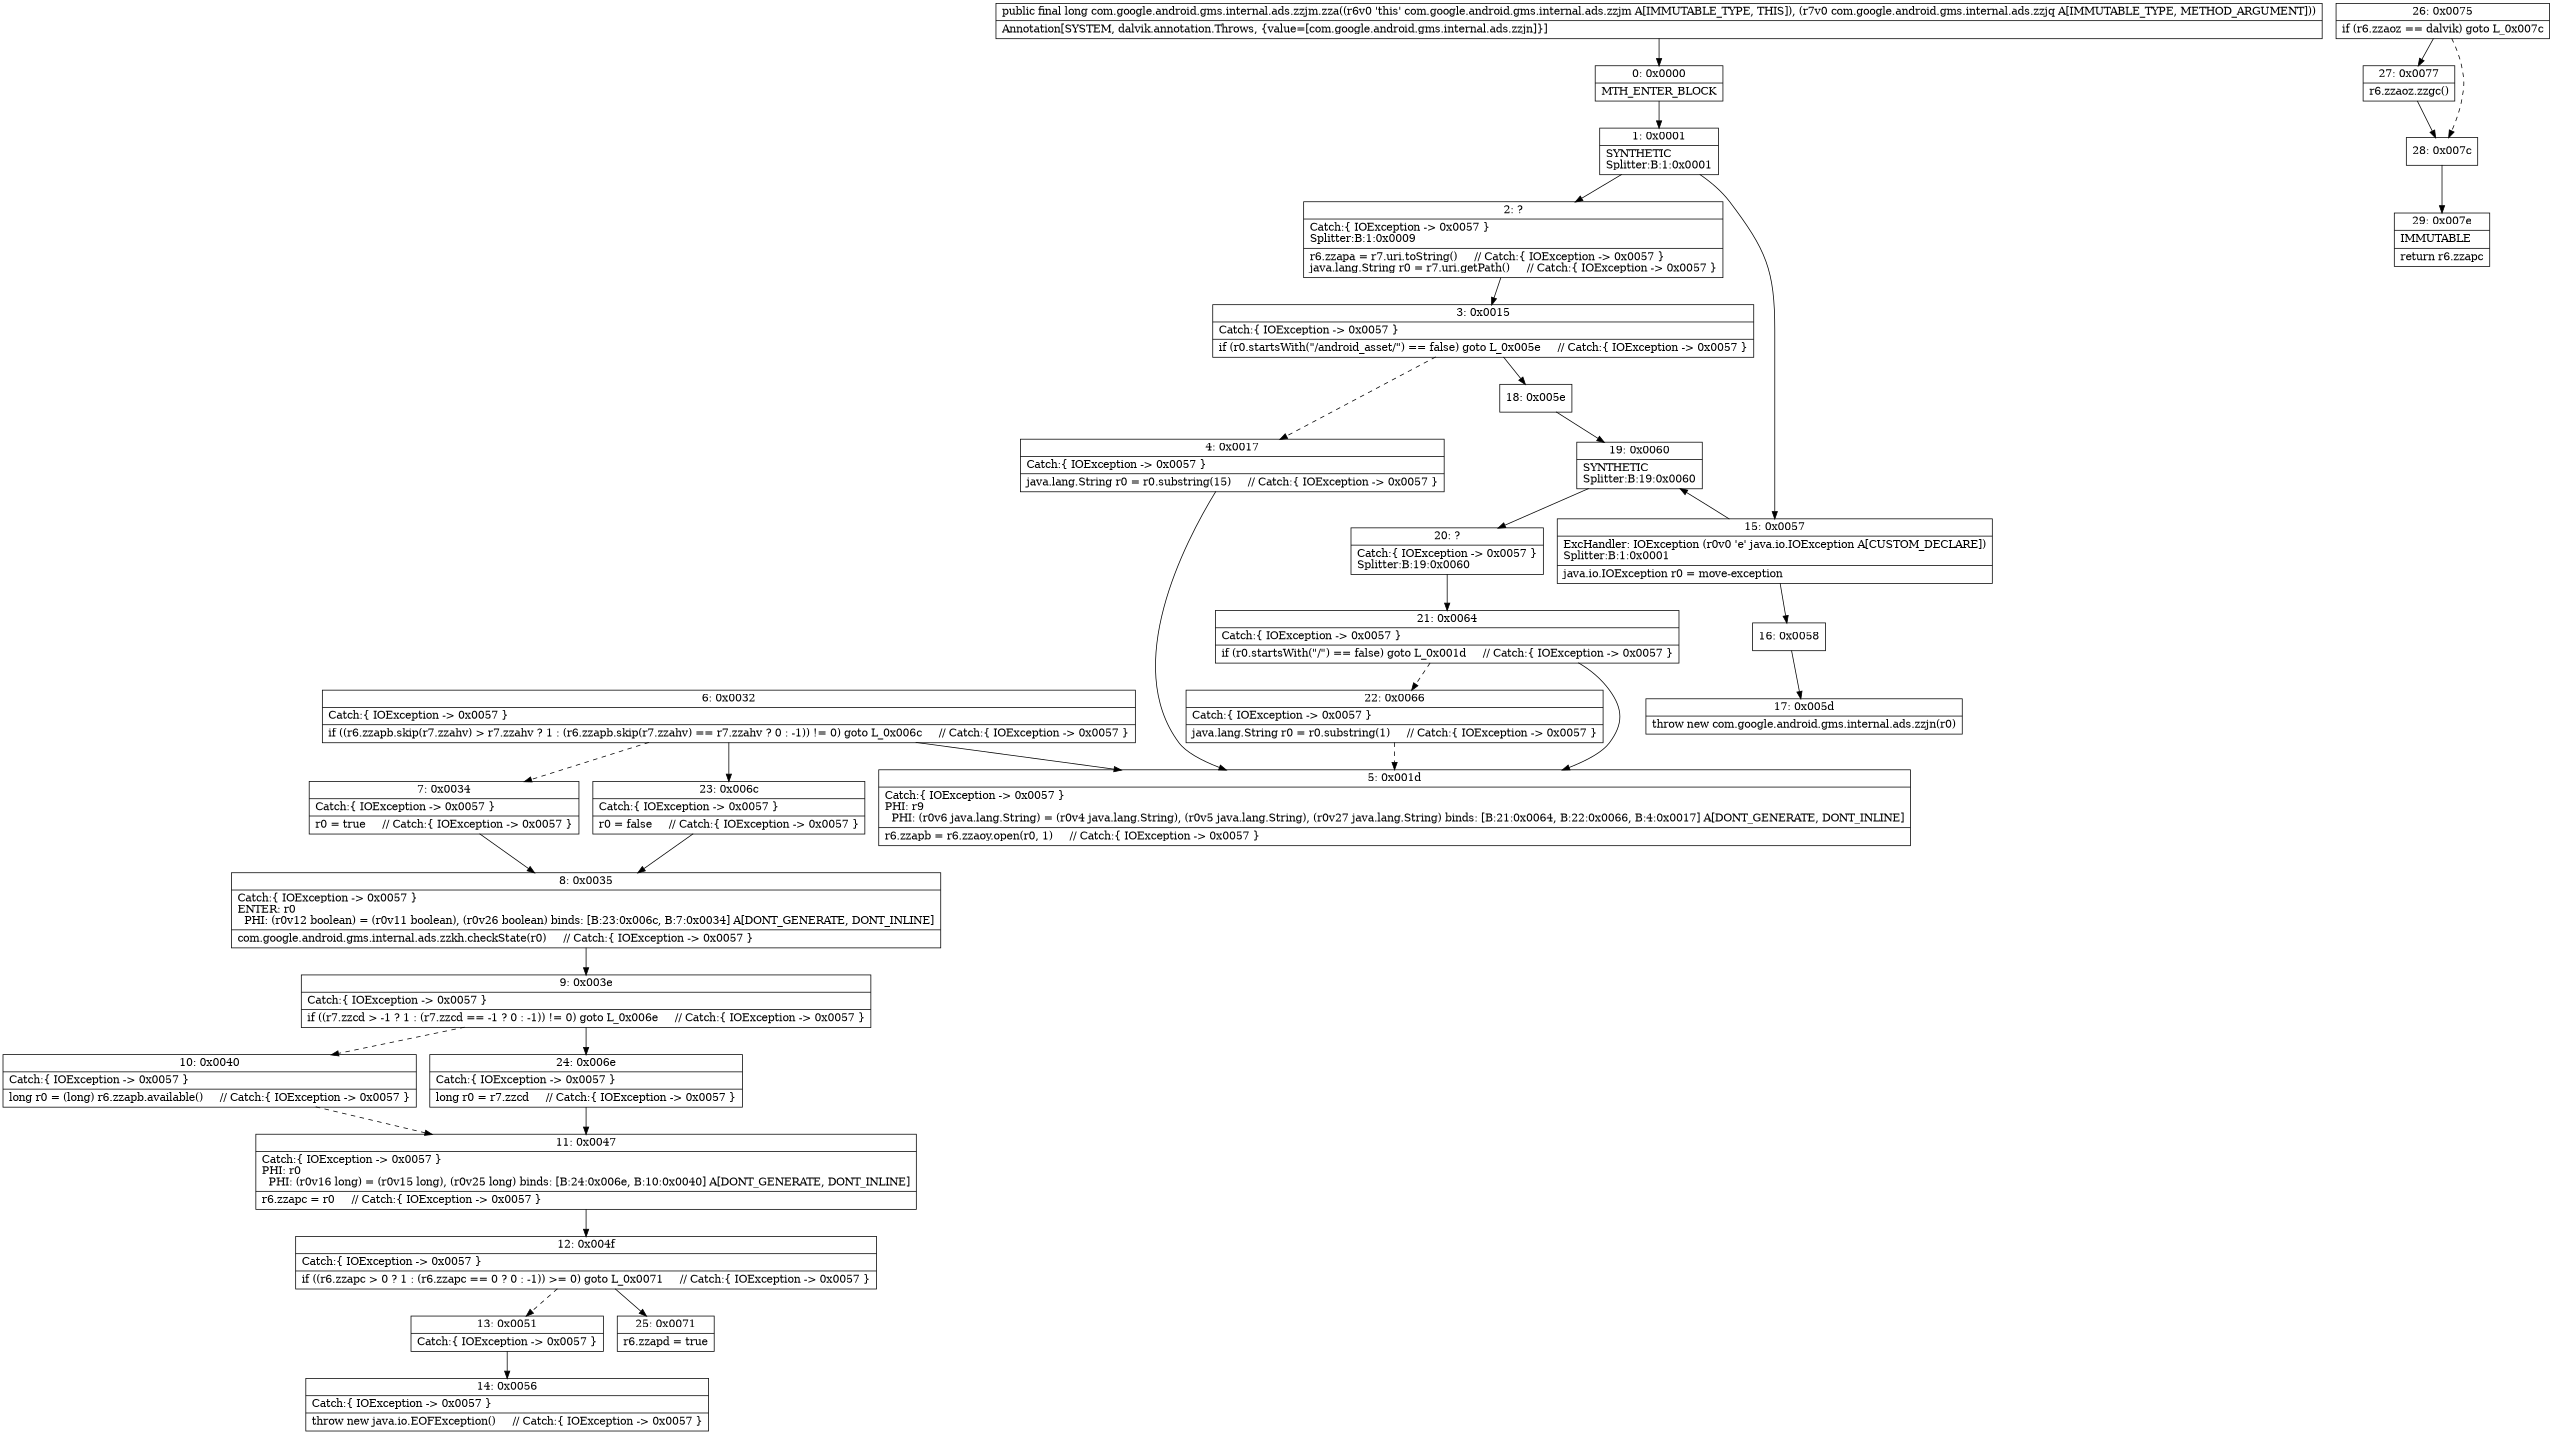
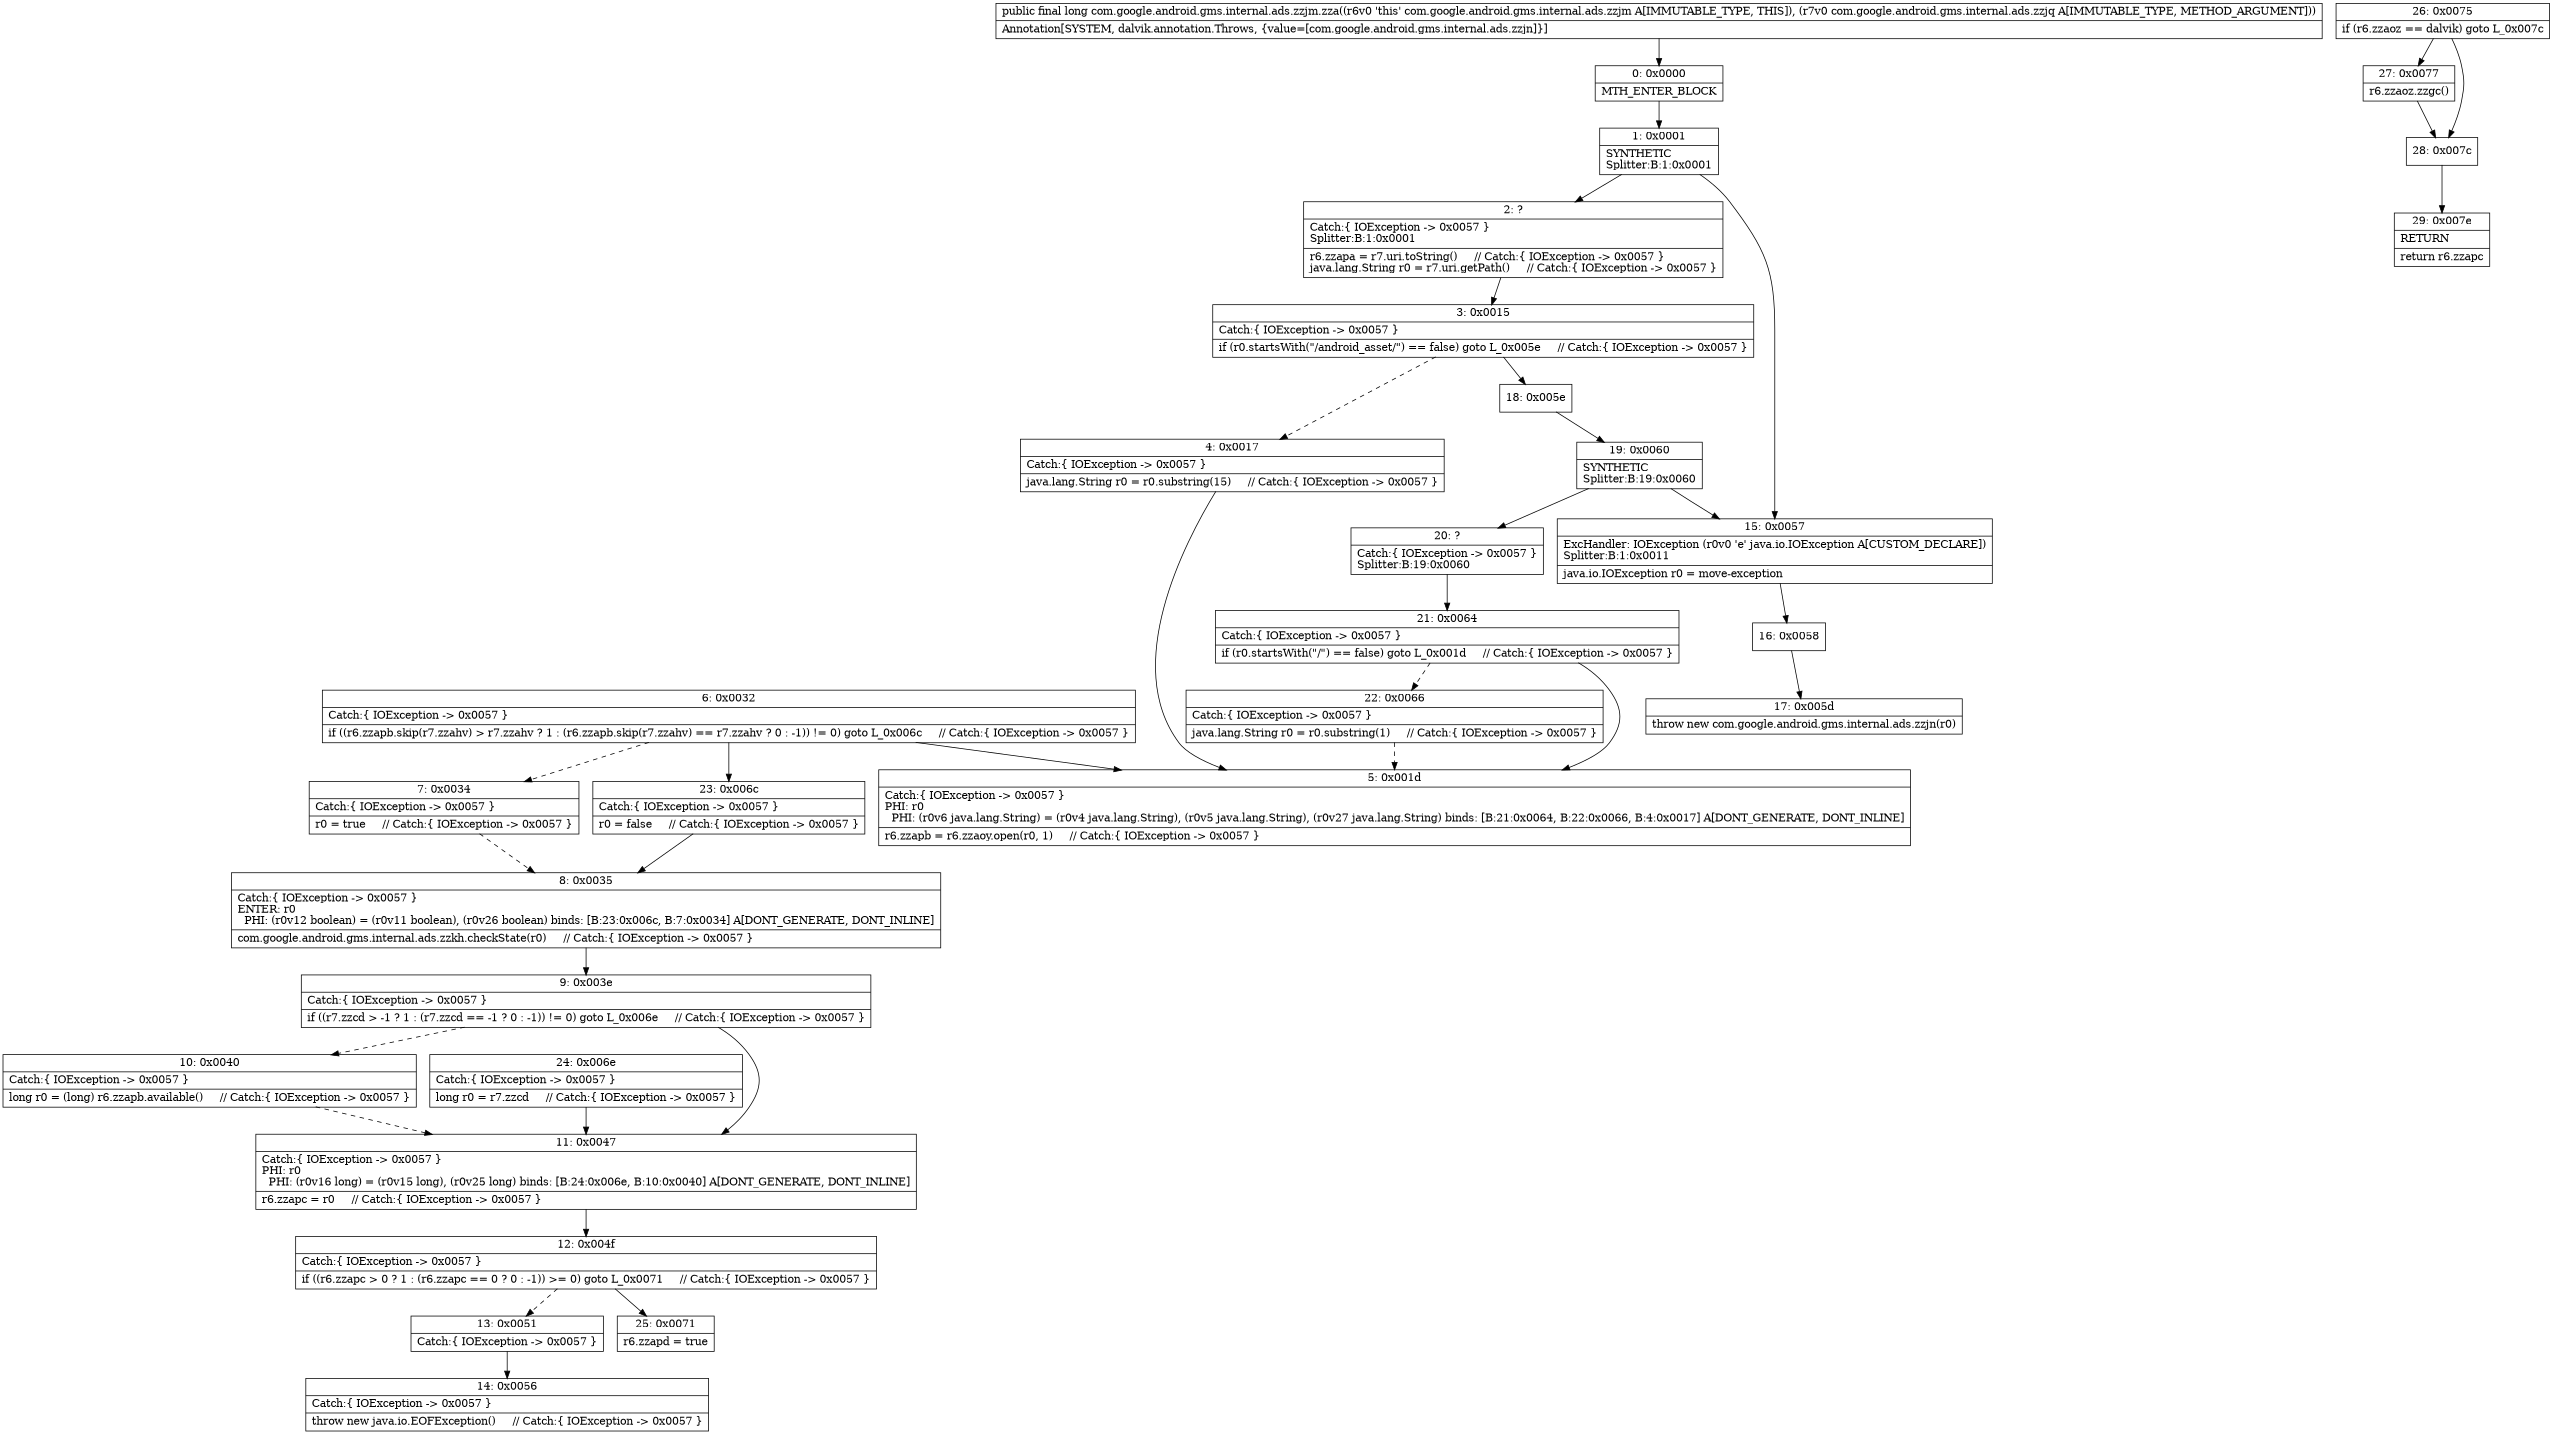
(2464, 85) -> (2464, 85)
(1363, 239) -> (1363, 239)
(2436, 239) -> (2425, 239)
(1708, 506) -> (1692, 502)
(1617, 556) -> (1617, 556)
(906, 807) -> (906, 807)
(504, 851) -> (504, 851)
(586, 1037) -> (759, 1076)
